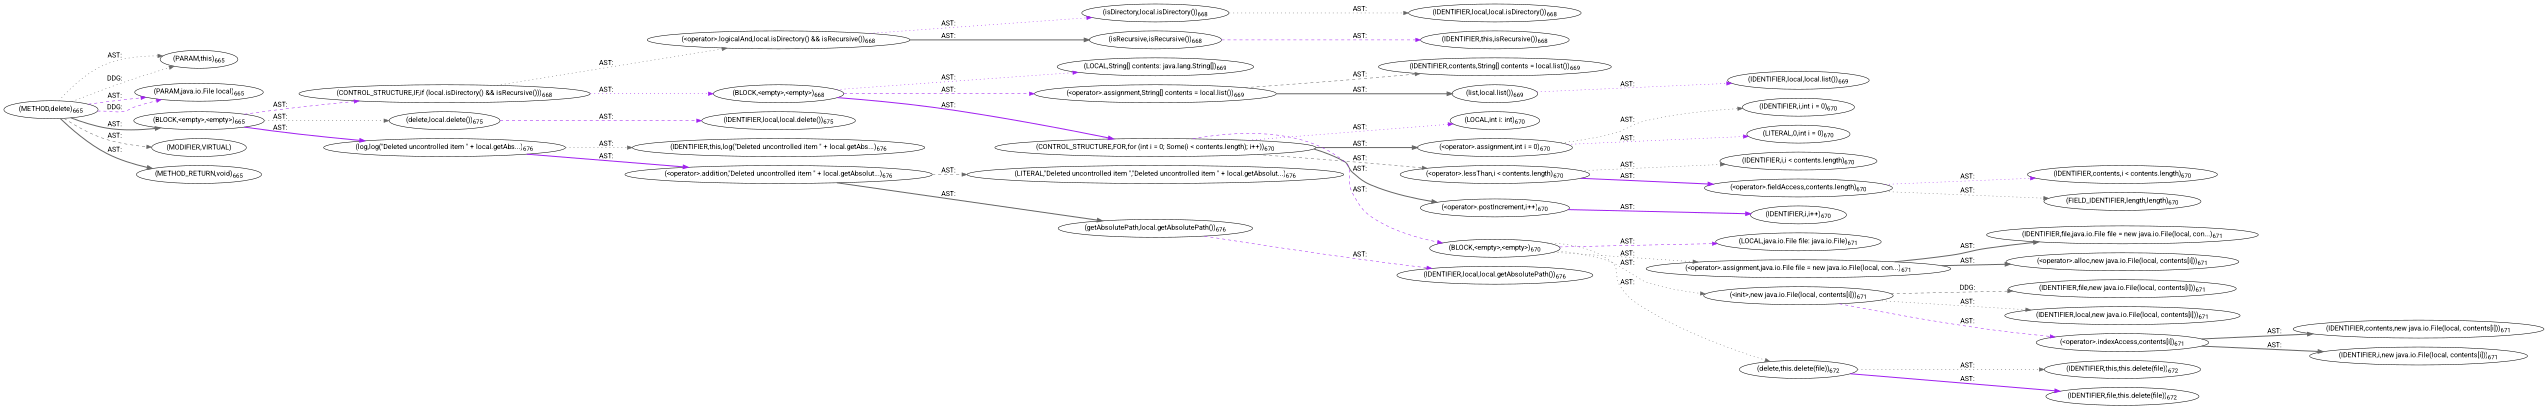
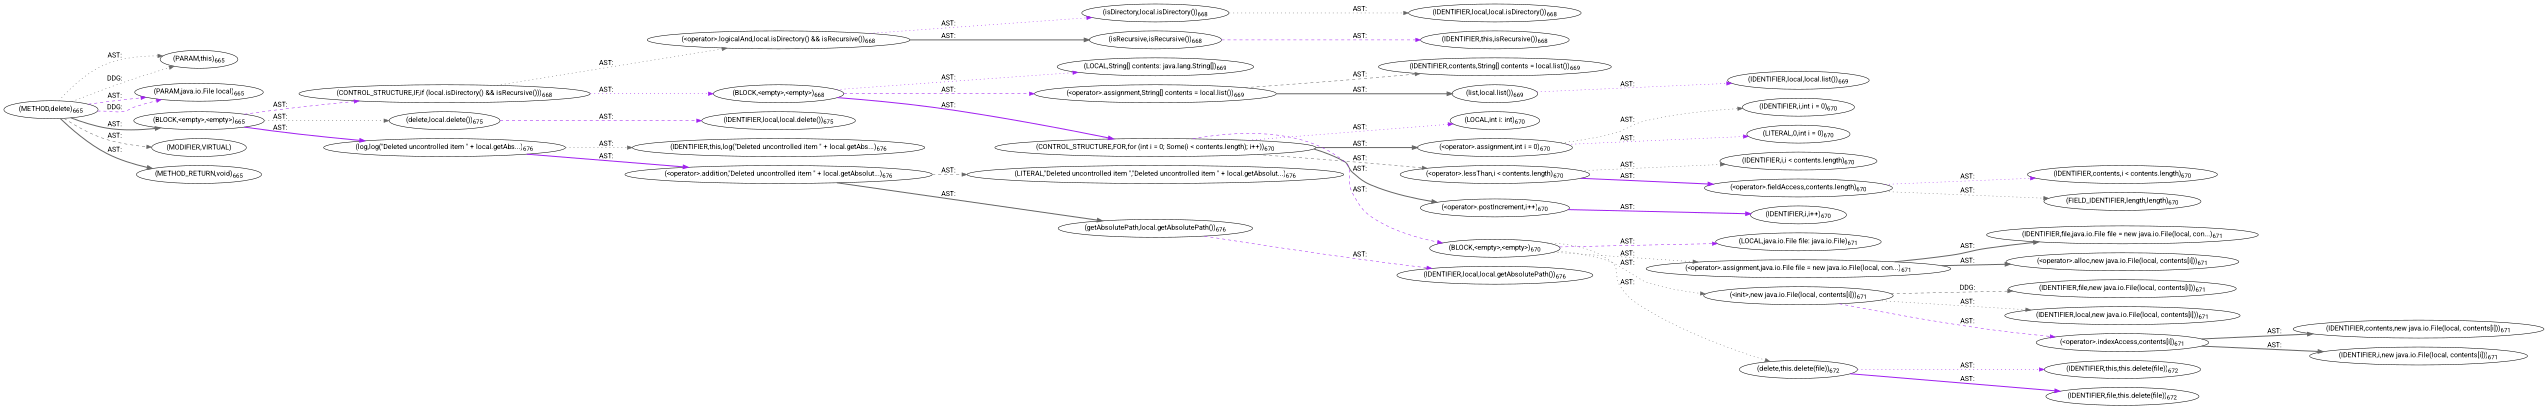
(1948, 369) -> (1948, 369)
